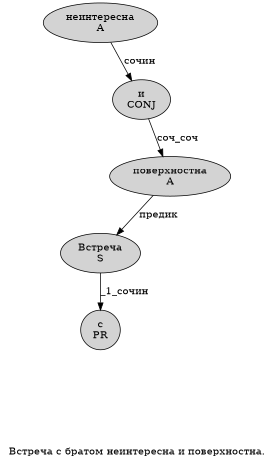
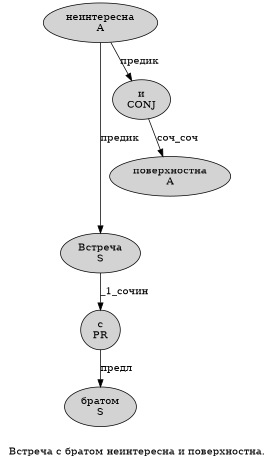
(140, 61) -> (140, 61)
(138, 212) -> (100, 134)
none -> (100, 407)
